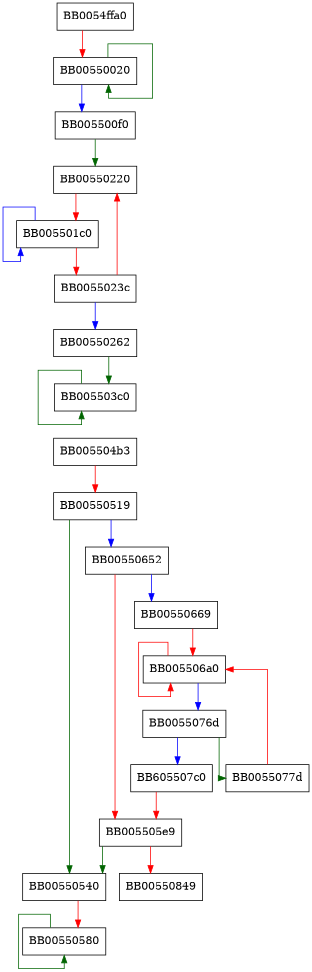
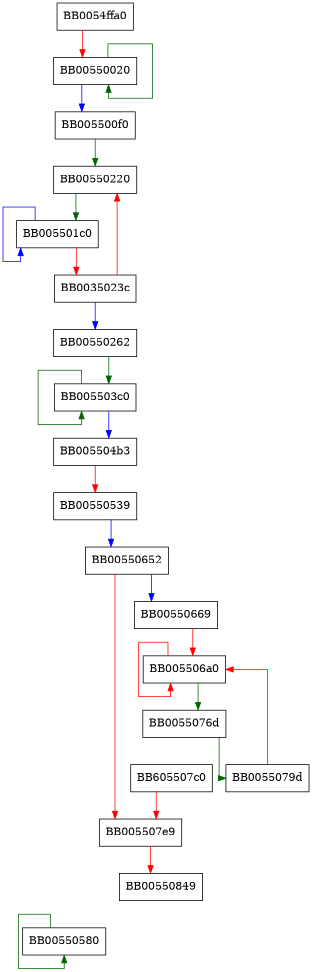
(76, 203) -> (76, 203)
(95, 289) -> (95, 289)
none -> (109, 421)
(95, 506) -> (95, 506)
(198, 693) -> (198, 693)
(178, 747) -> none
(267, 778) -> (267, 778)
(141, 833) -> (141, 833)
(64, 887) -> none
